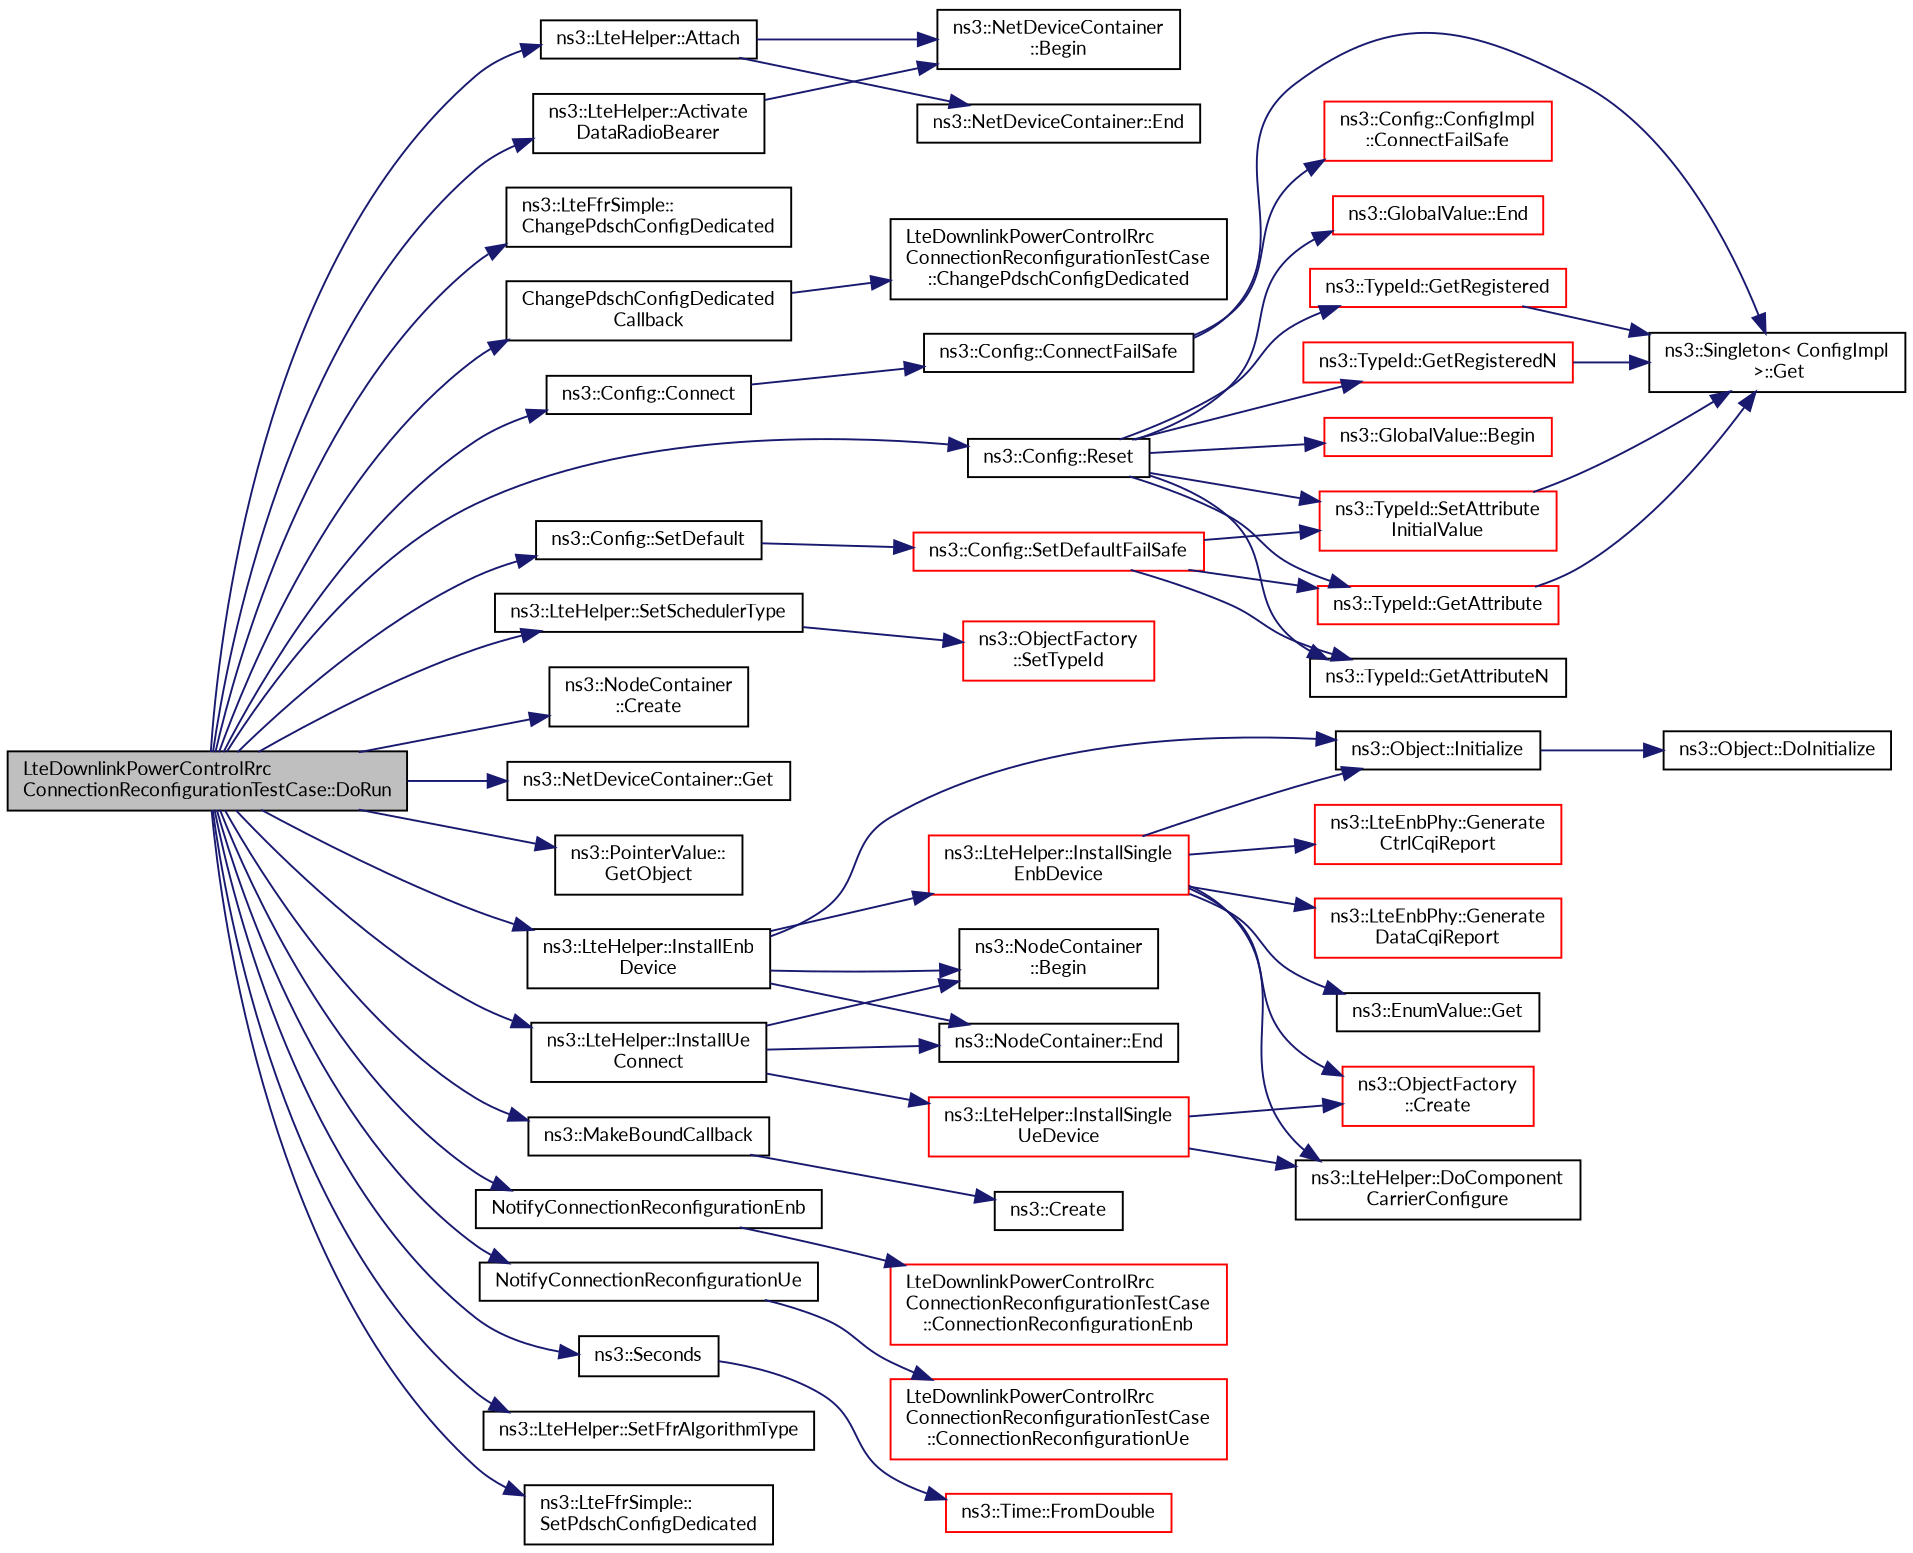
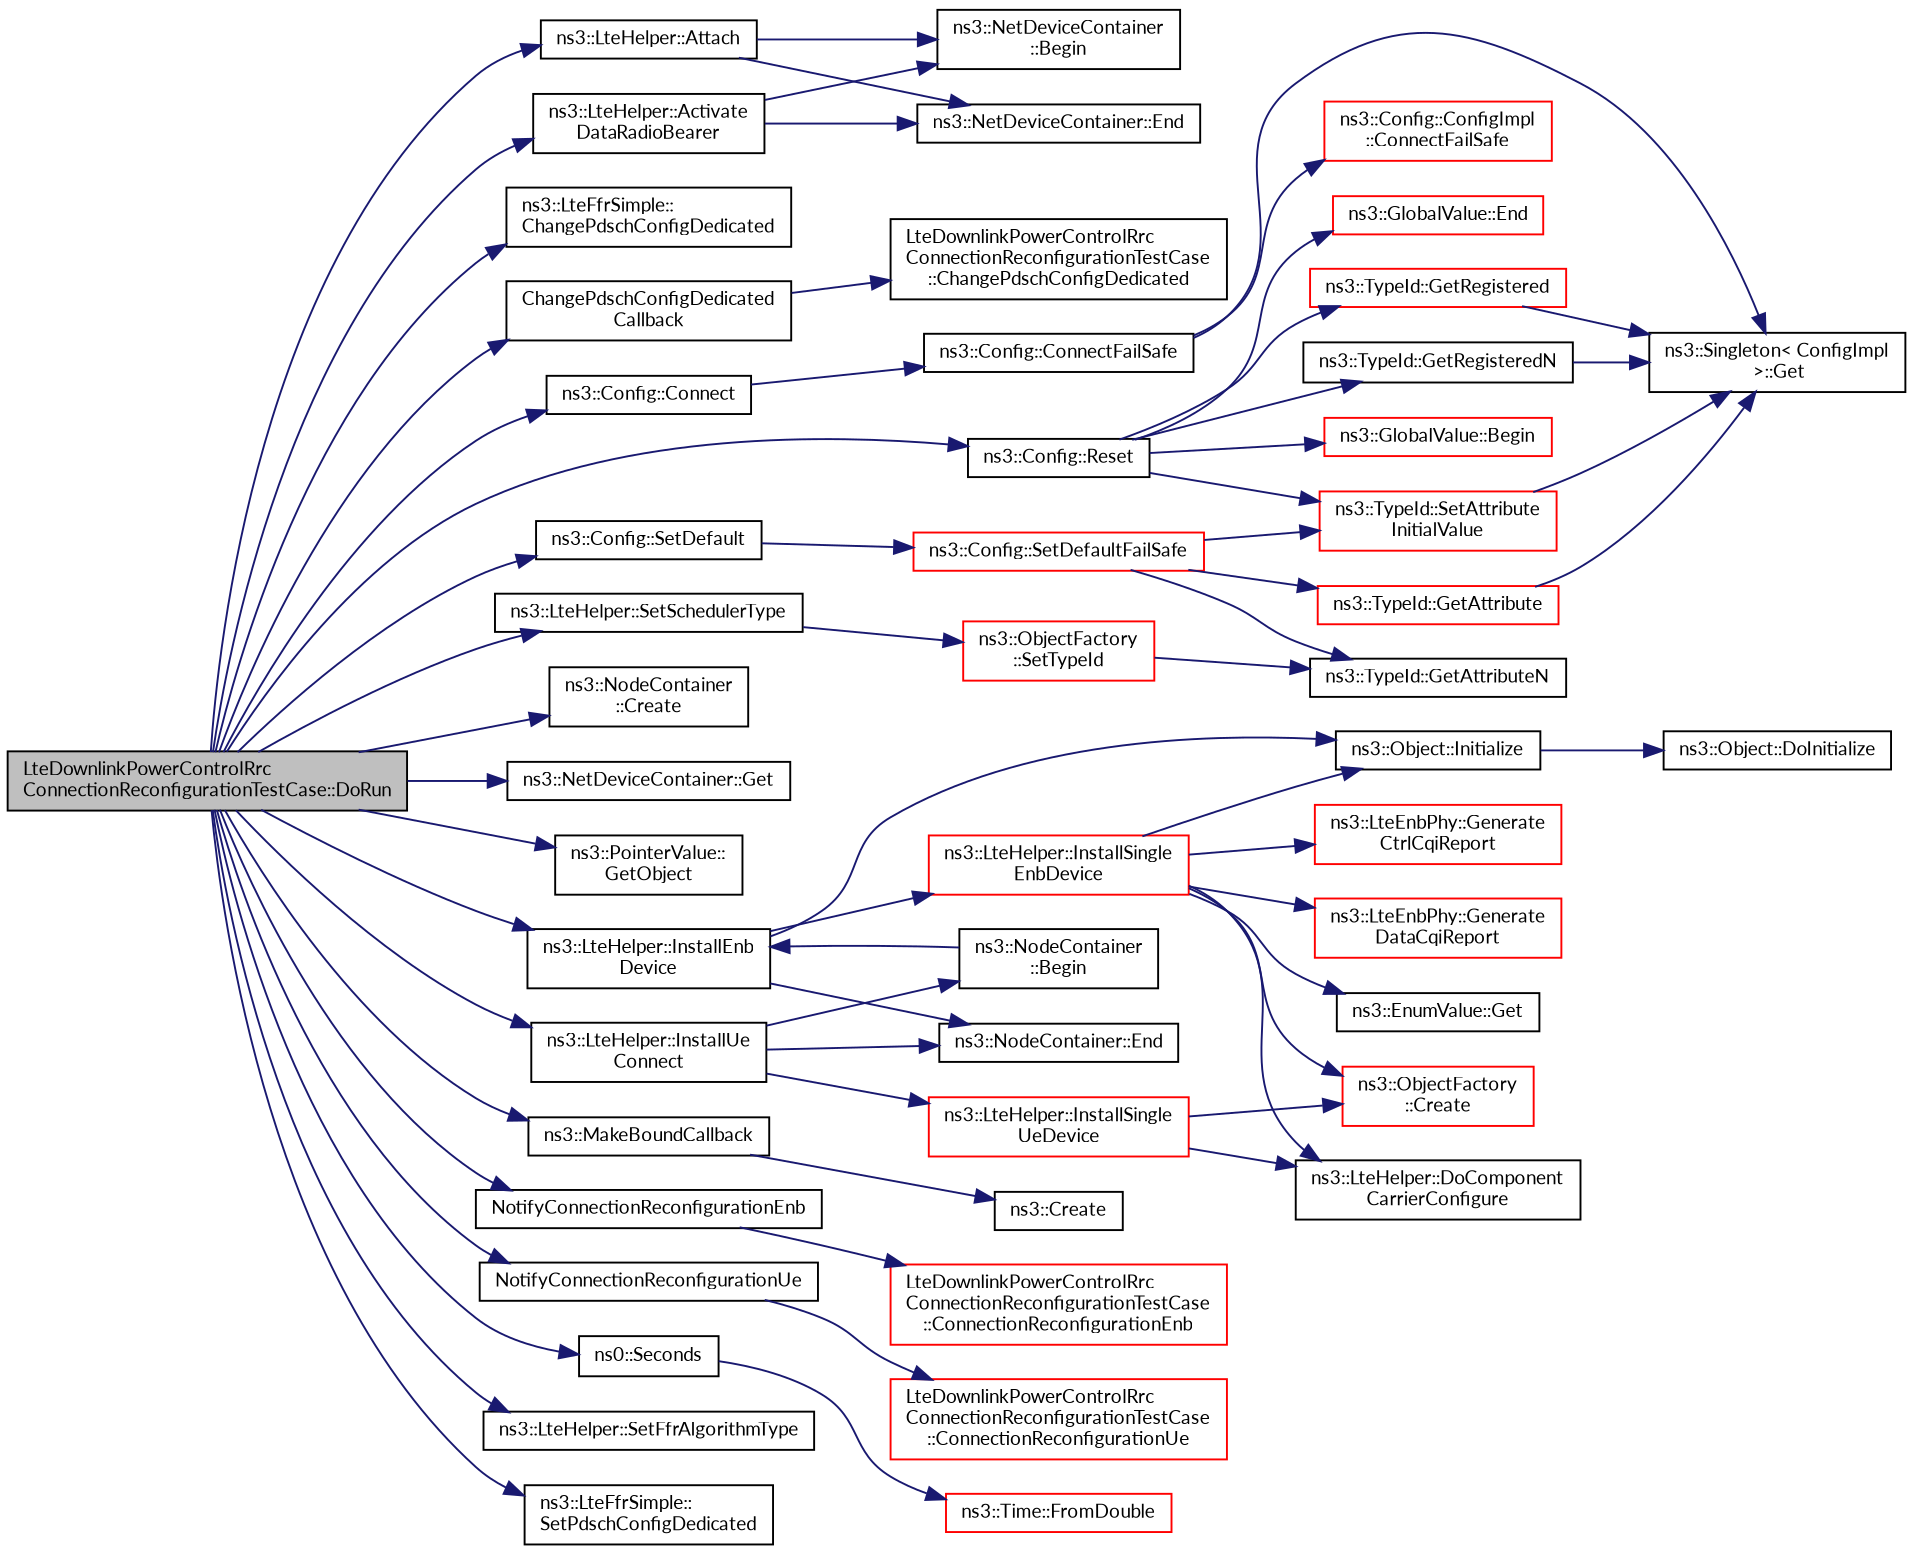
none -> (831, 124)
(1438, 362) -> (1438, 362)
(1270, 550) -> none
(1253, 551) -> (1222, 663)
(855, 972) -> (874, 946)
(649, 1356) -> (649, 1356)
